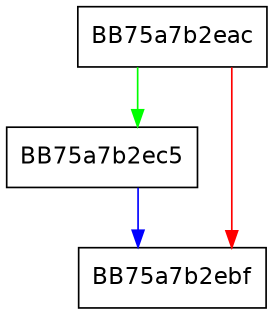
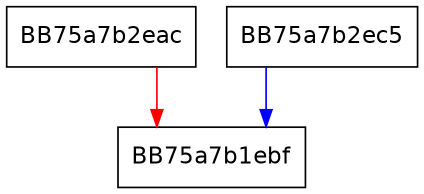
(138, 89) -> none
(172, 278) -> (212, 157)
